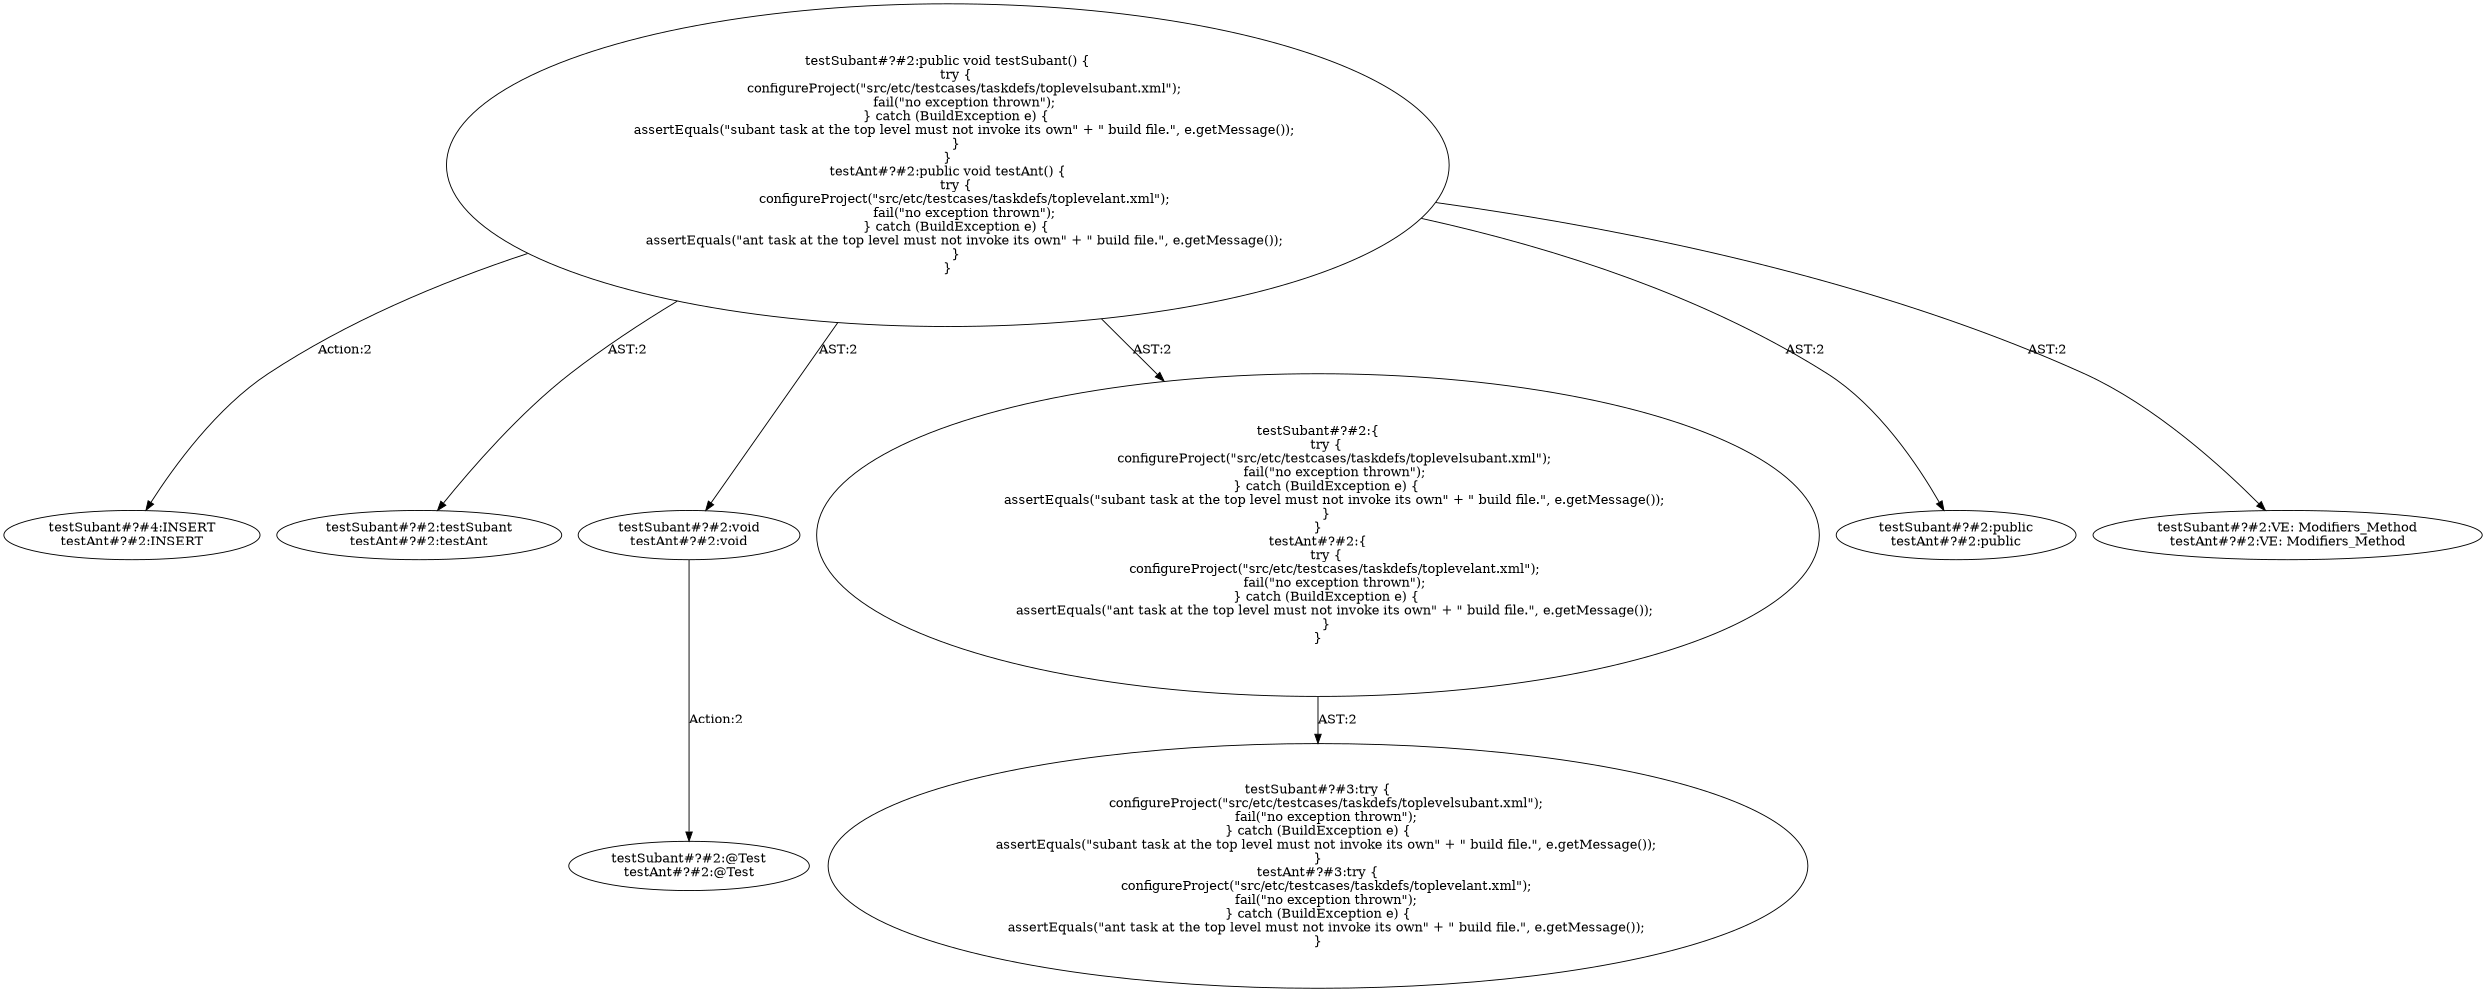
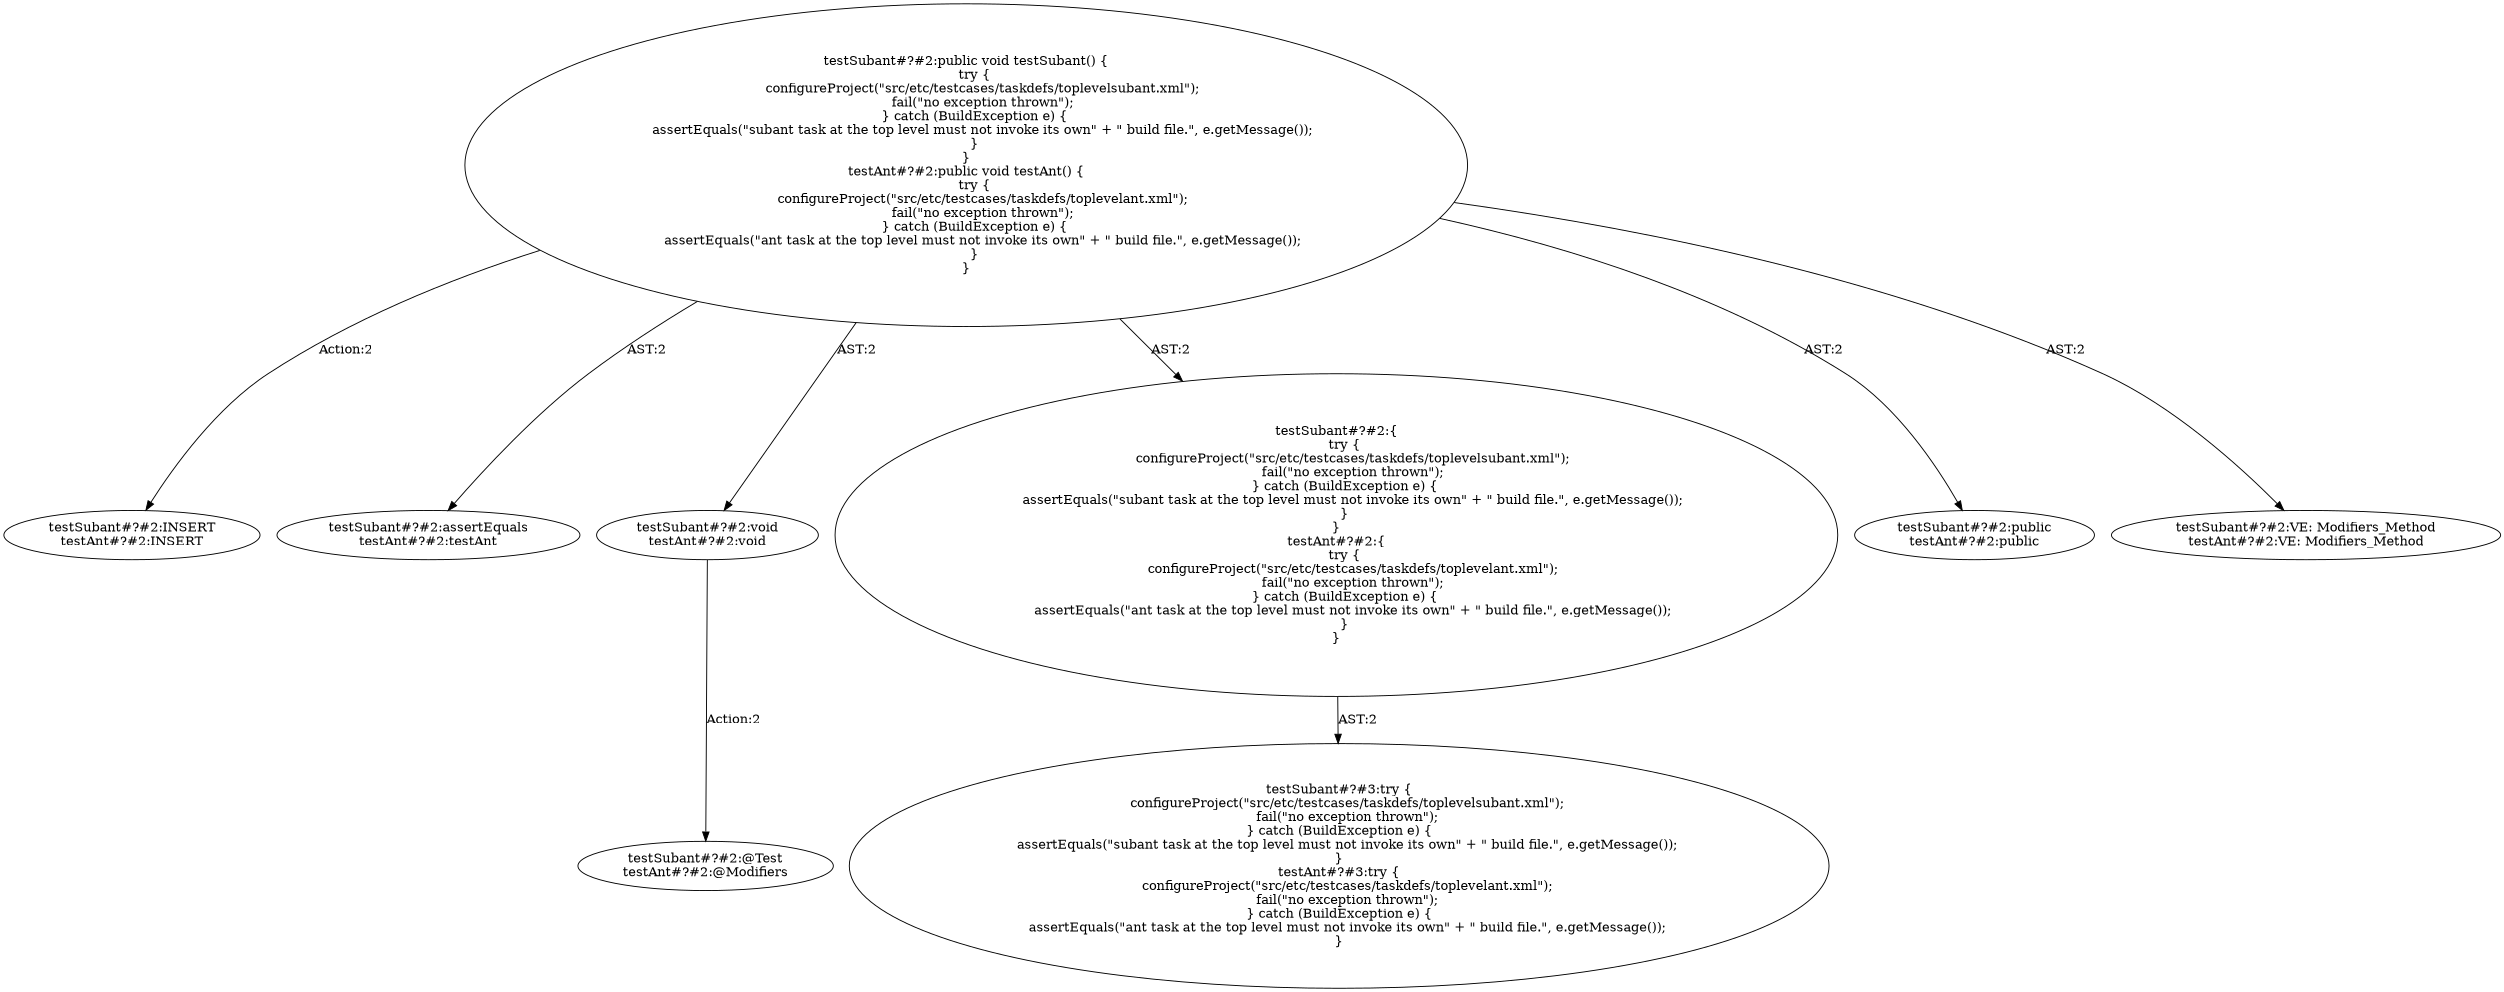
(132, 535) -> (132, 535)
(419, 535) -> (428, 535)
(689, 866) -> (706, 866)
